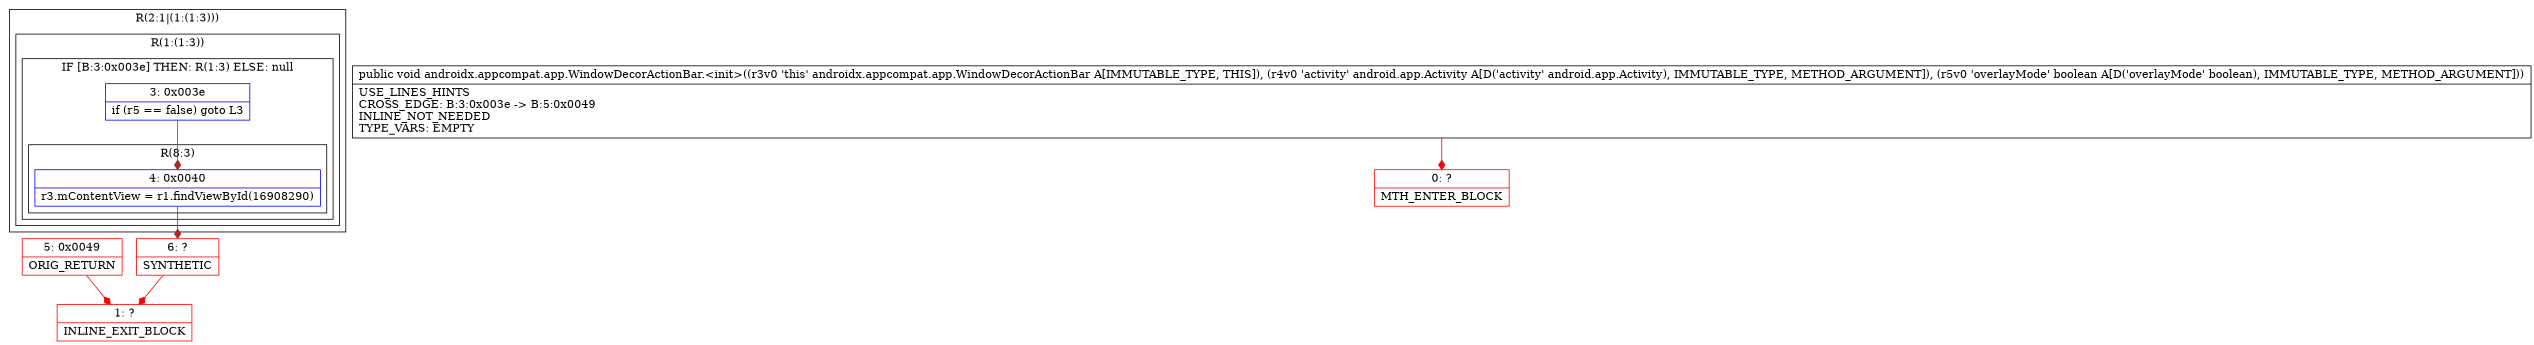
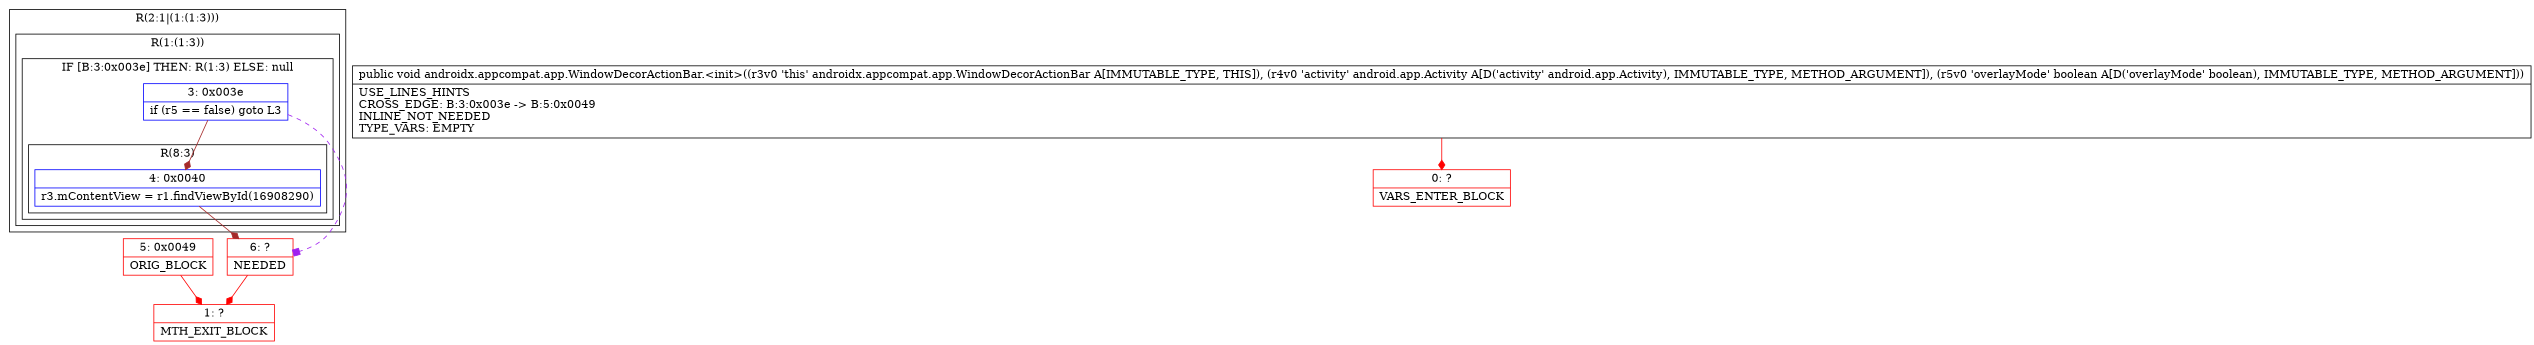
none -> (326, 139)
(1442, 197) -> (1442, 197)
(72, 266) -> (168, 266)
(178, 266) -> (260, 266)
(125, 331) -> (214, 331)
